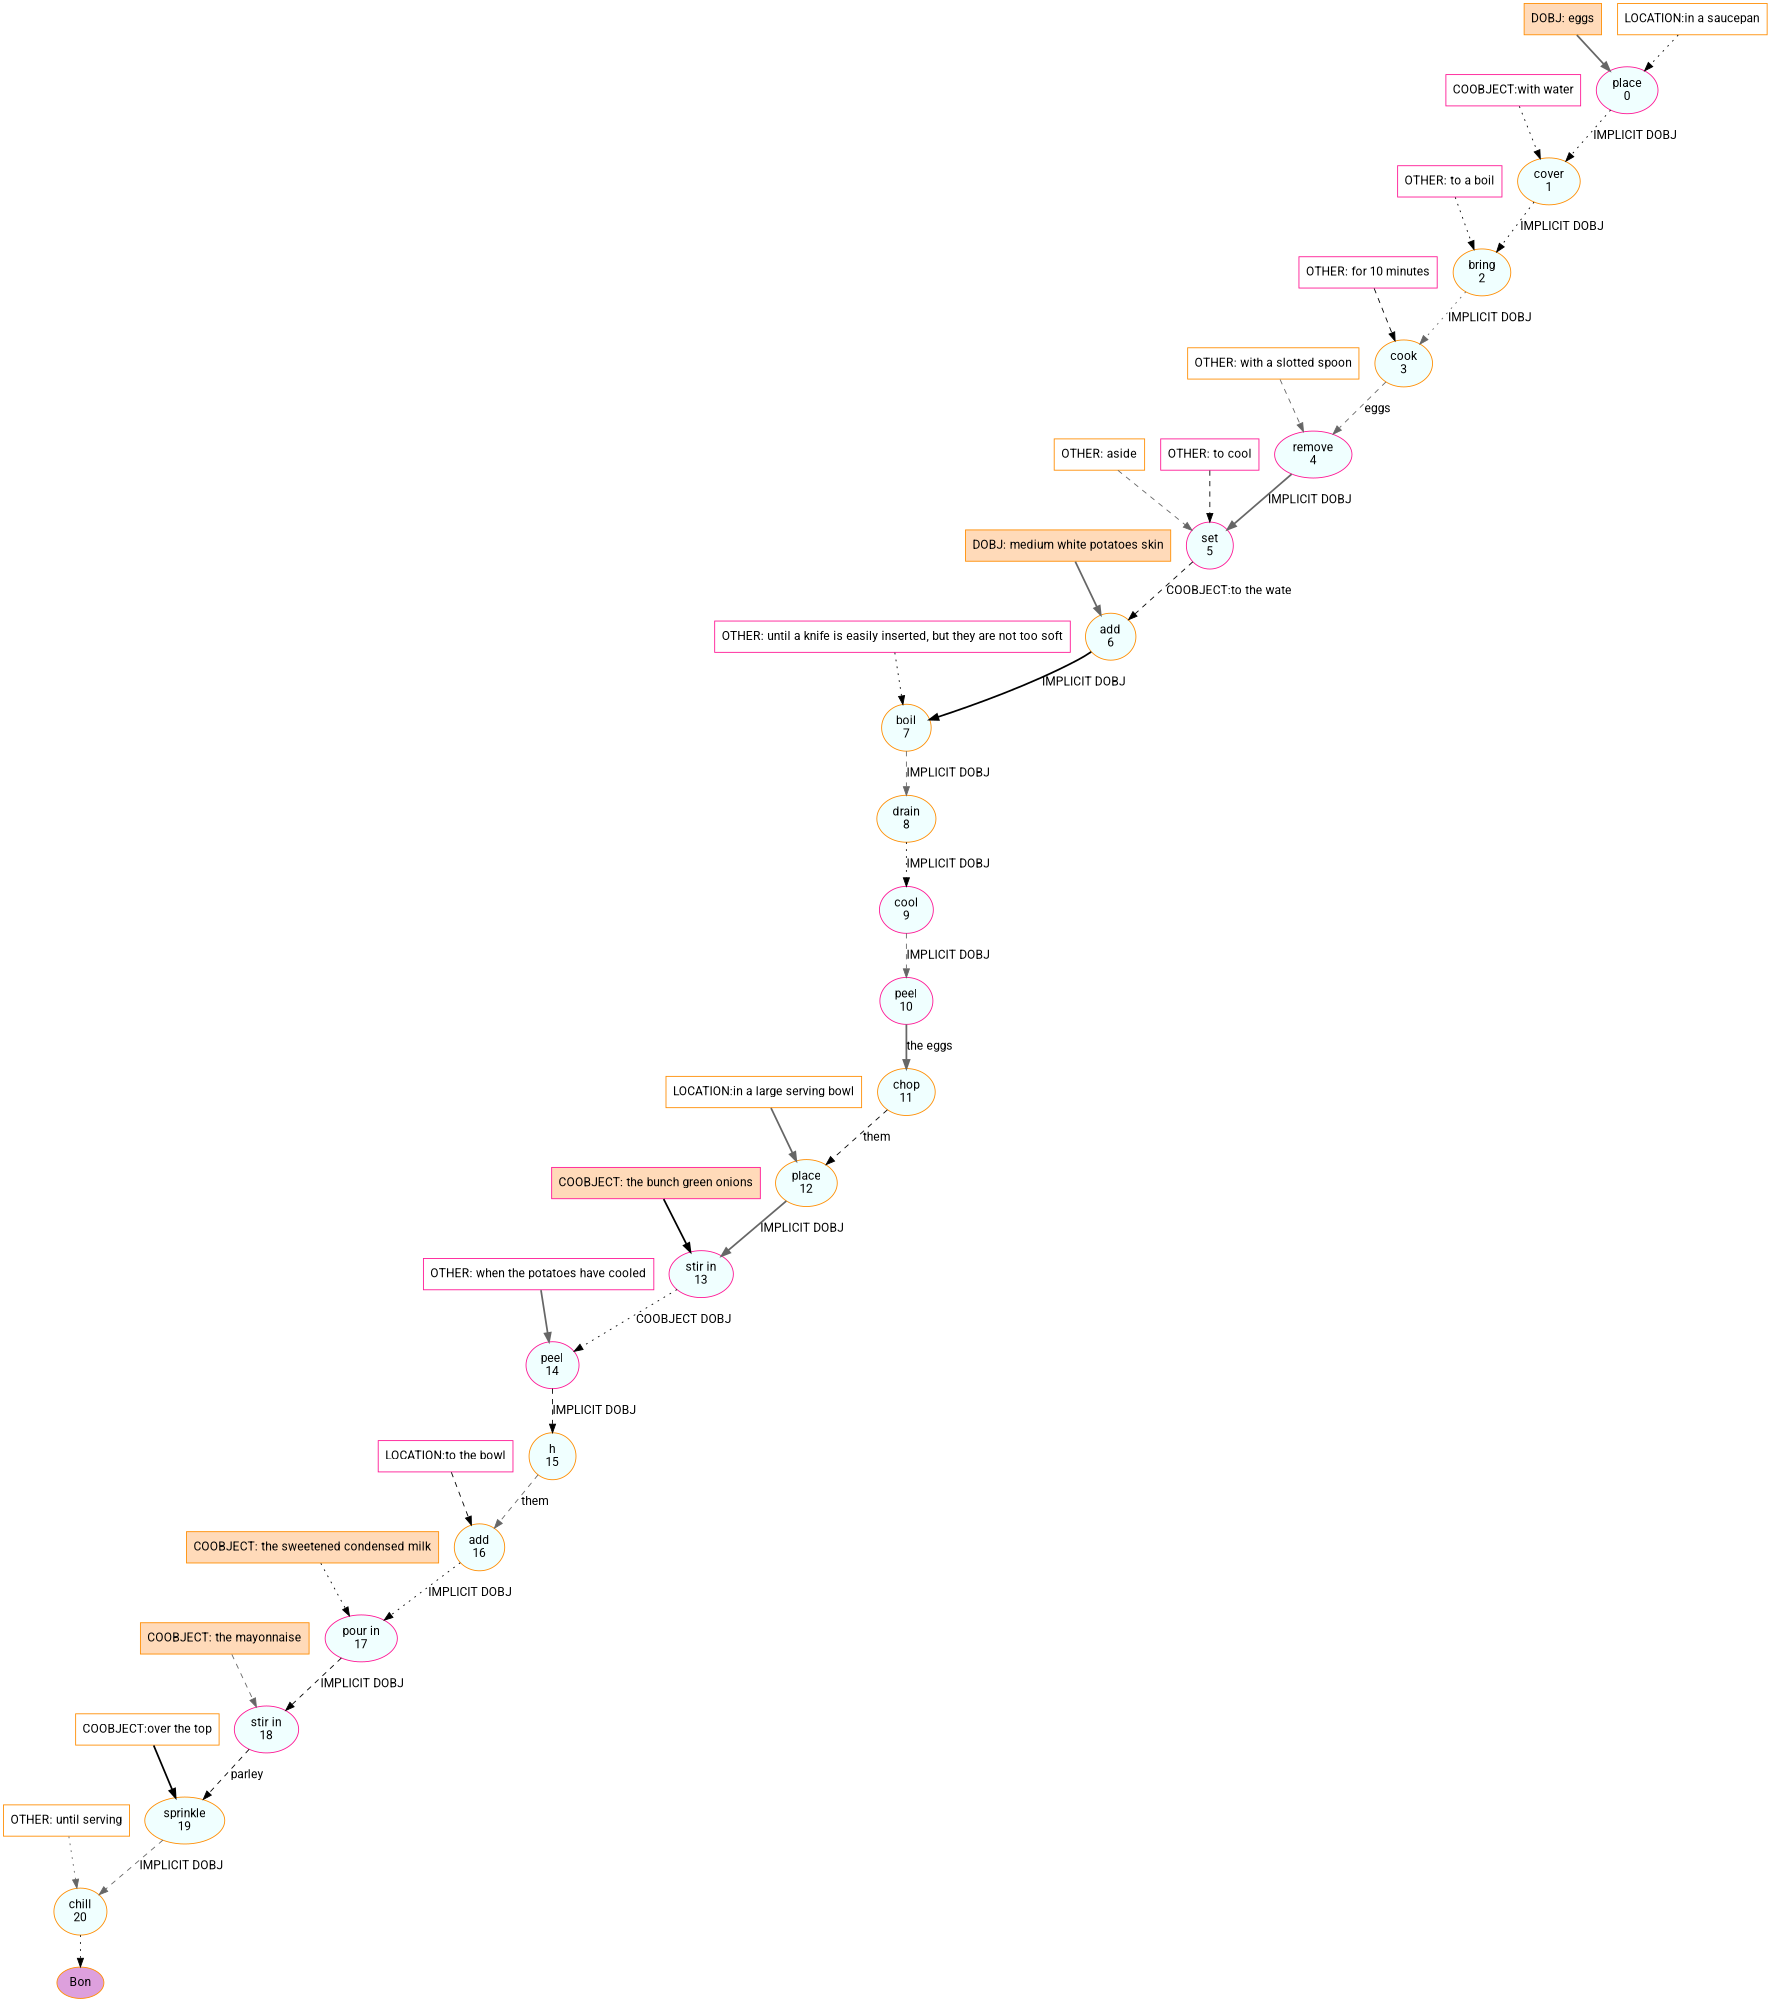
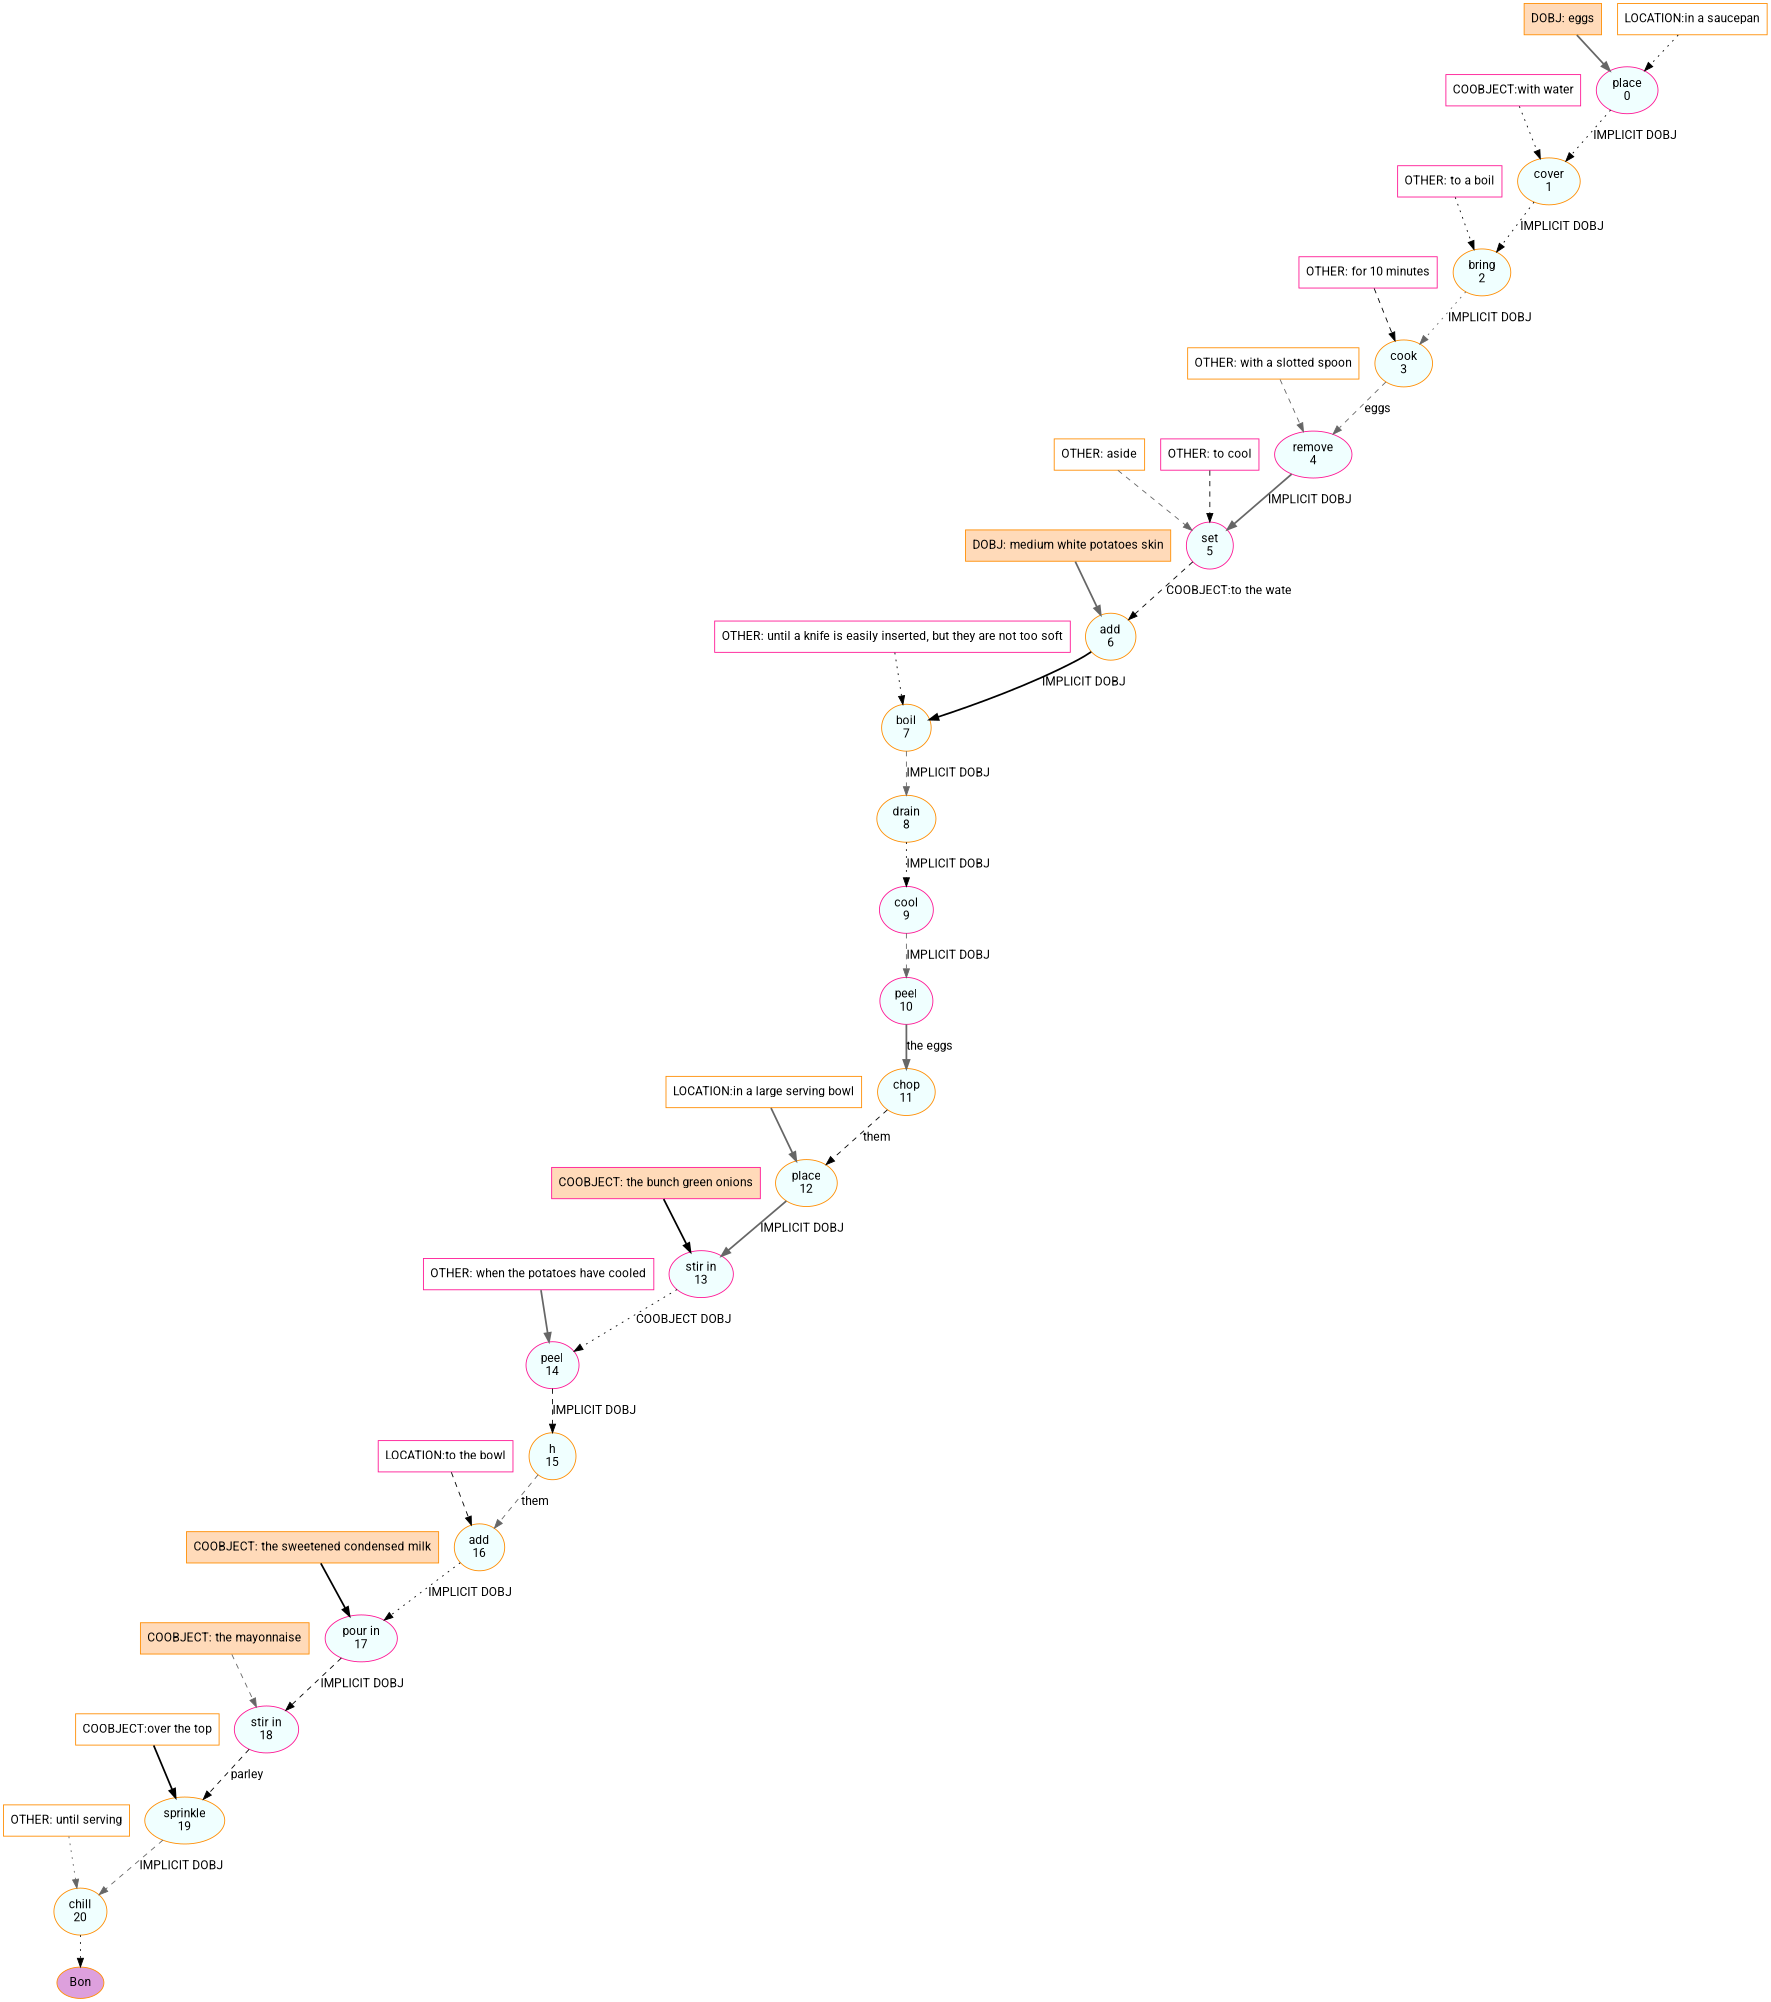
(333, 1586) -> (333, 1586)
